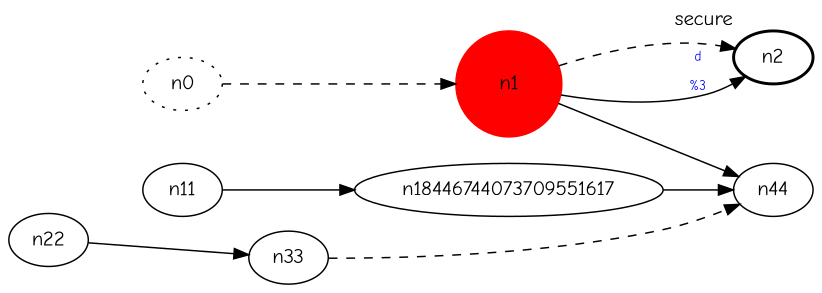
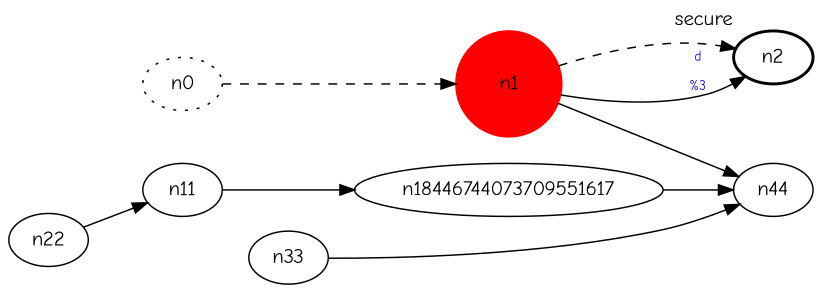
(161, 248) -> (109, 218)
(529, 249) -> (529, 249)
